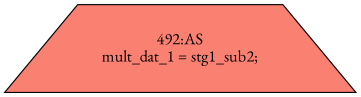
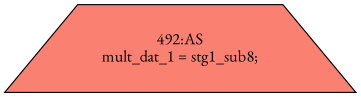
(180, 49) -> (180, 49)
